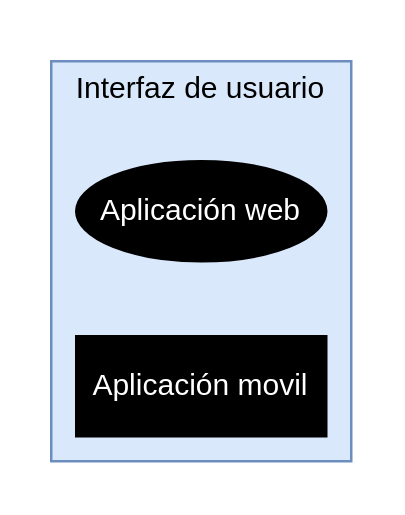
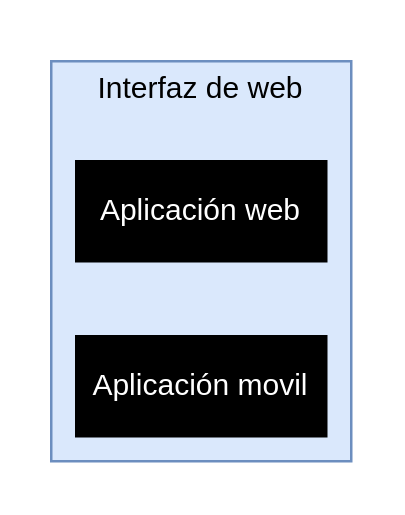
(201, 89) -> (201, 89)
(201, 211) -> (201, 211)
